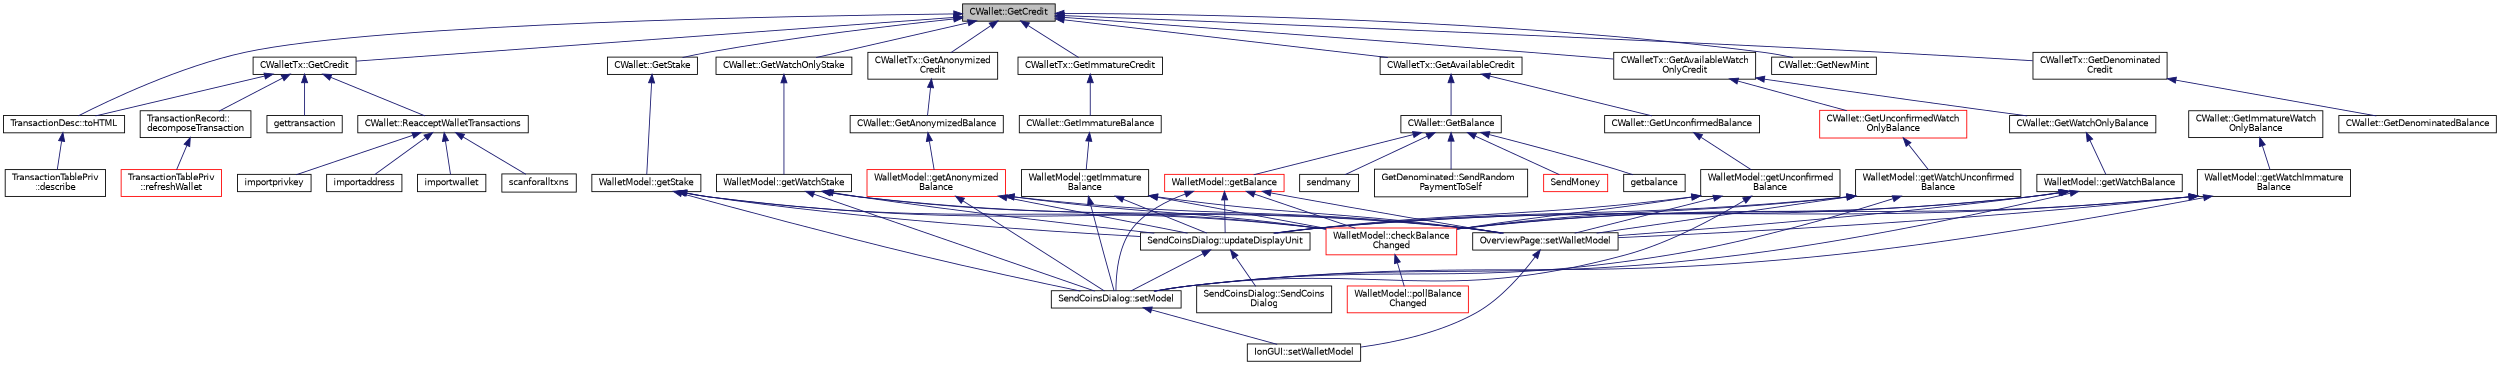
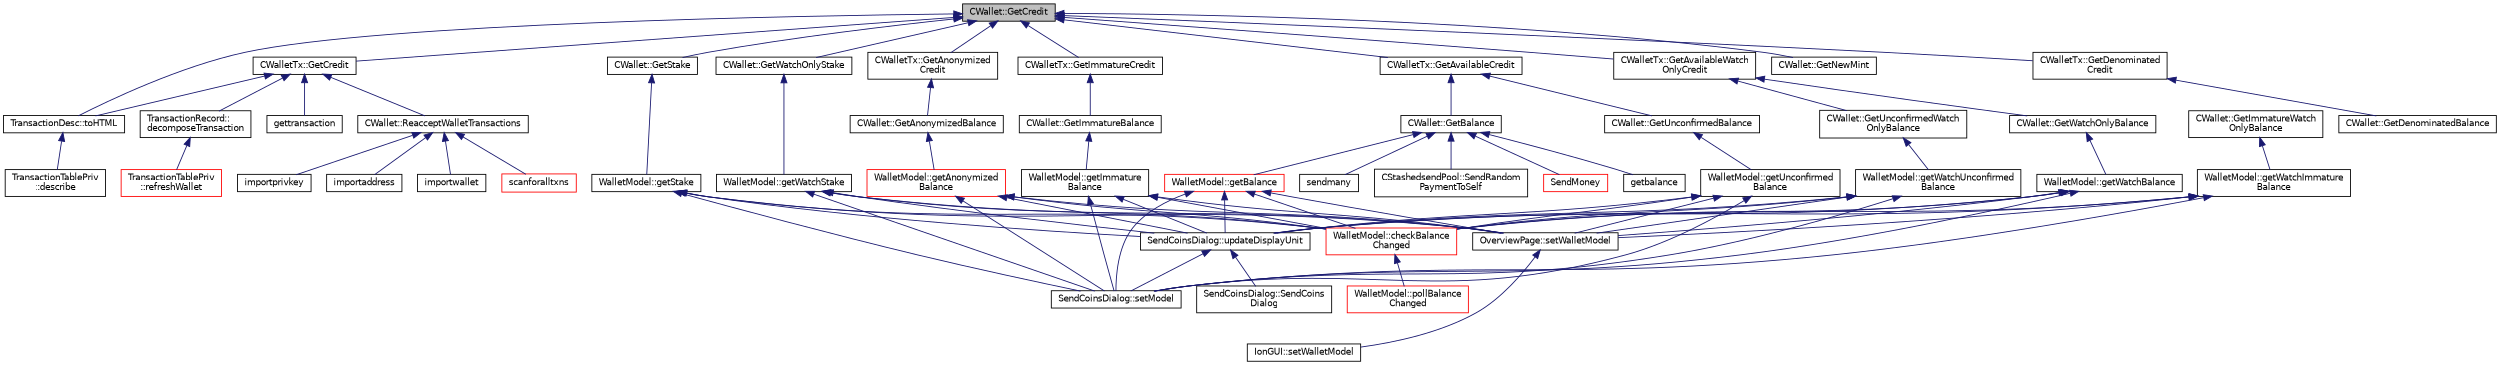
(1893, 124) -> (1893, 124)
(539, 183) -> (539, 183)
(1451, 183) -> (1451, 183)
(1214, 327) -> none
